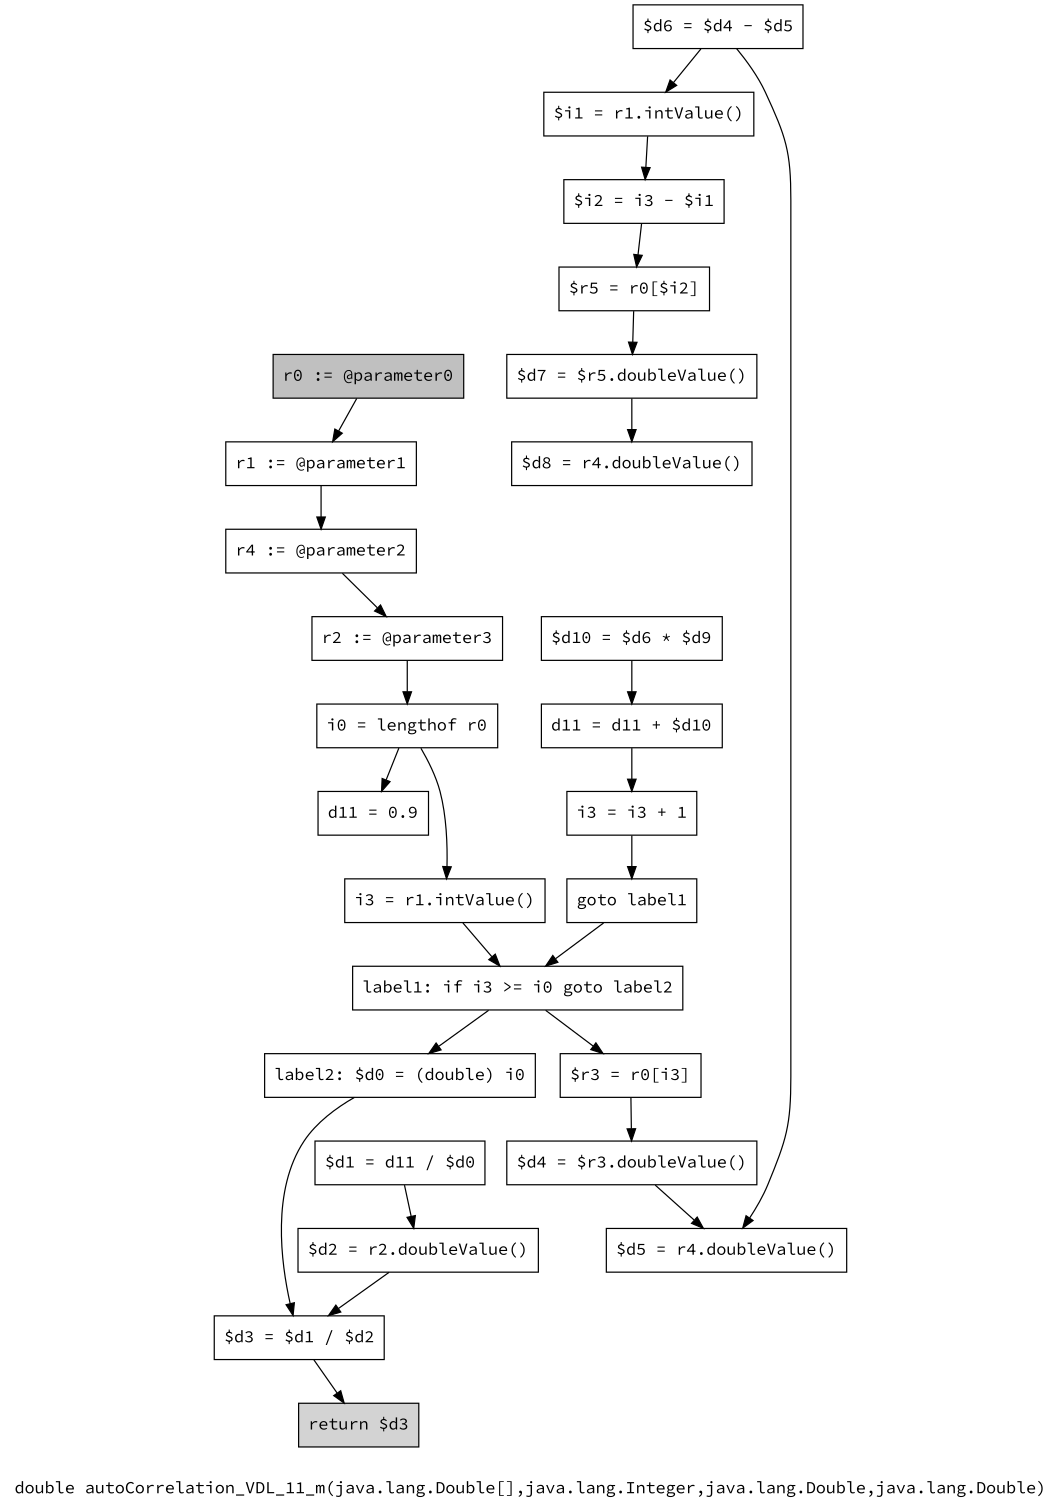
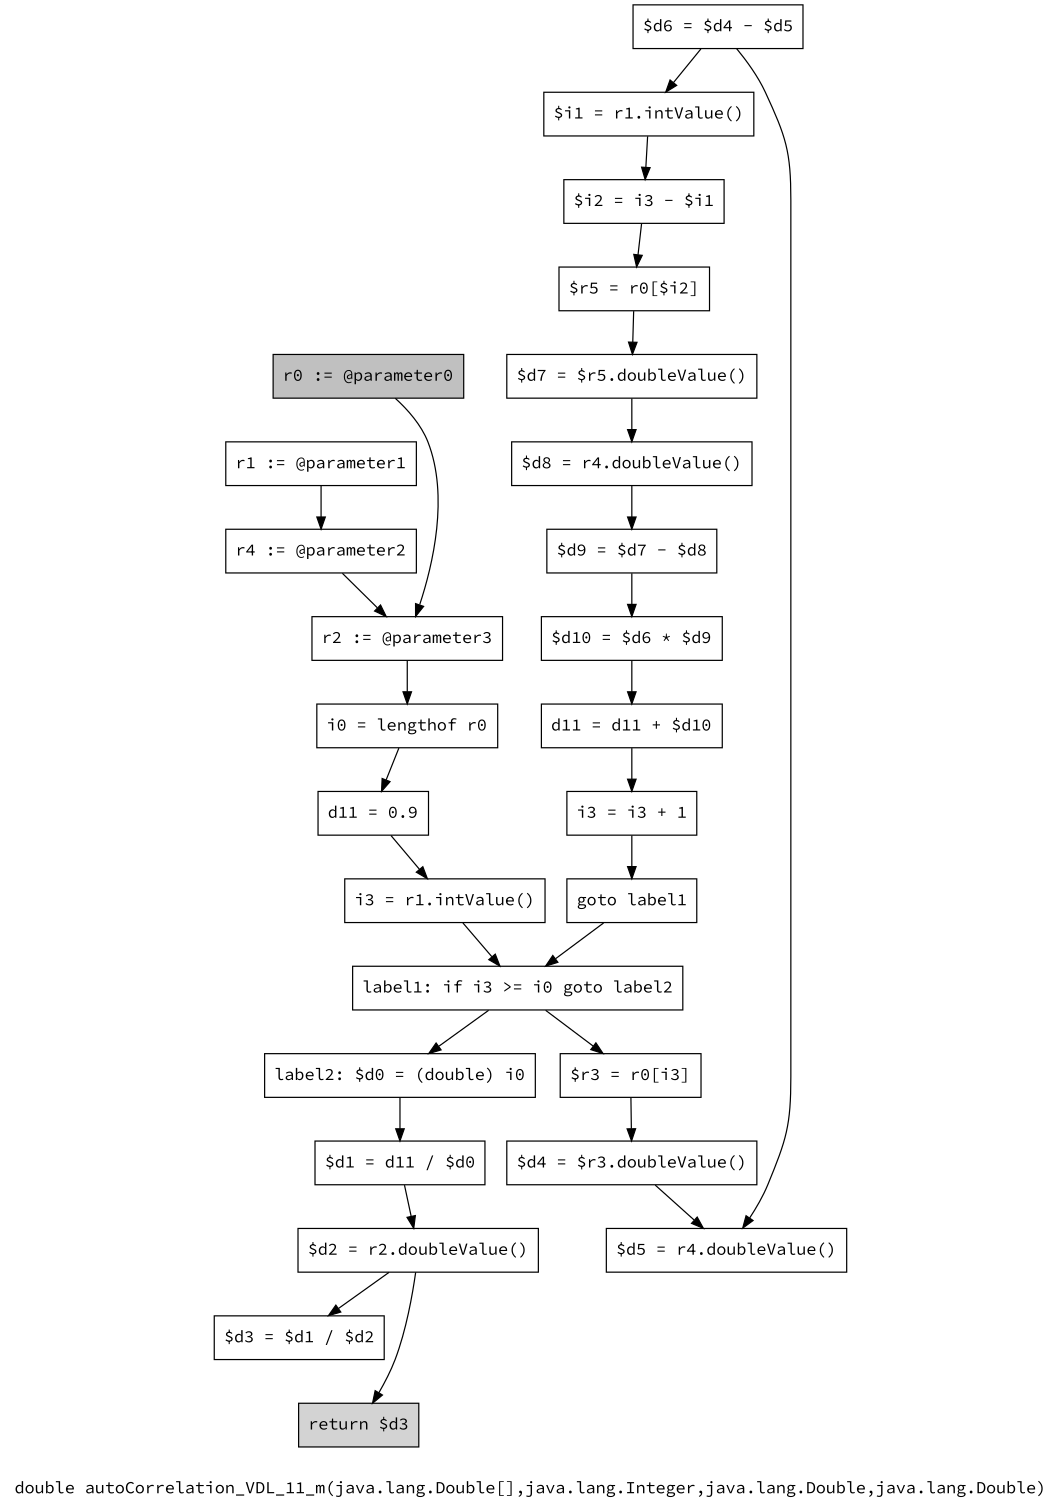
(348, 415) -> (438, 496)
none -> (632, 551)
(443, 805) -> (405, 852)
(286, 1187) -> (400, 1113)
(326, 1376) -> (403, 1334)
